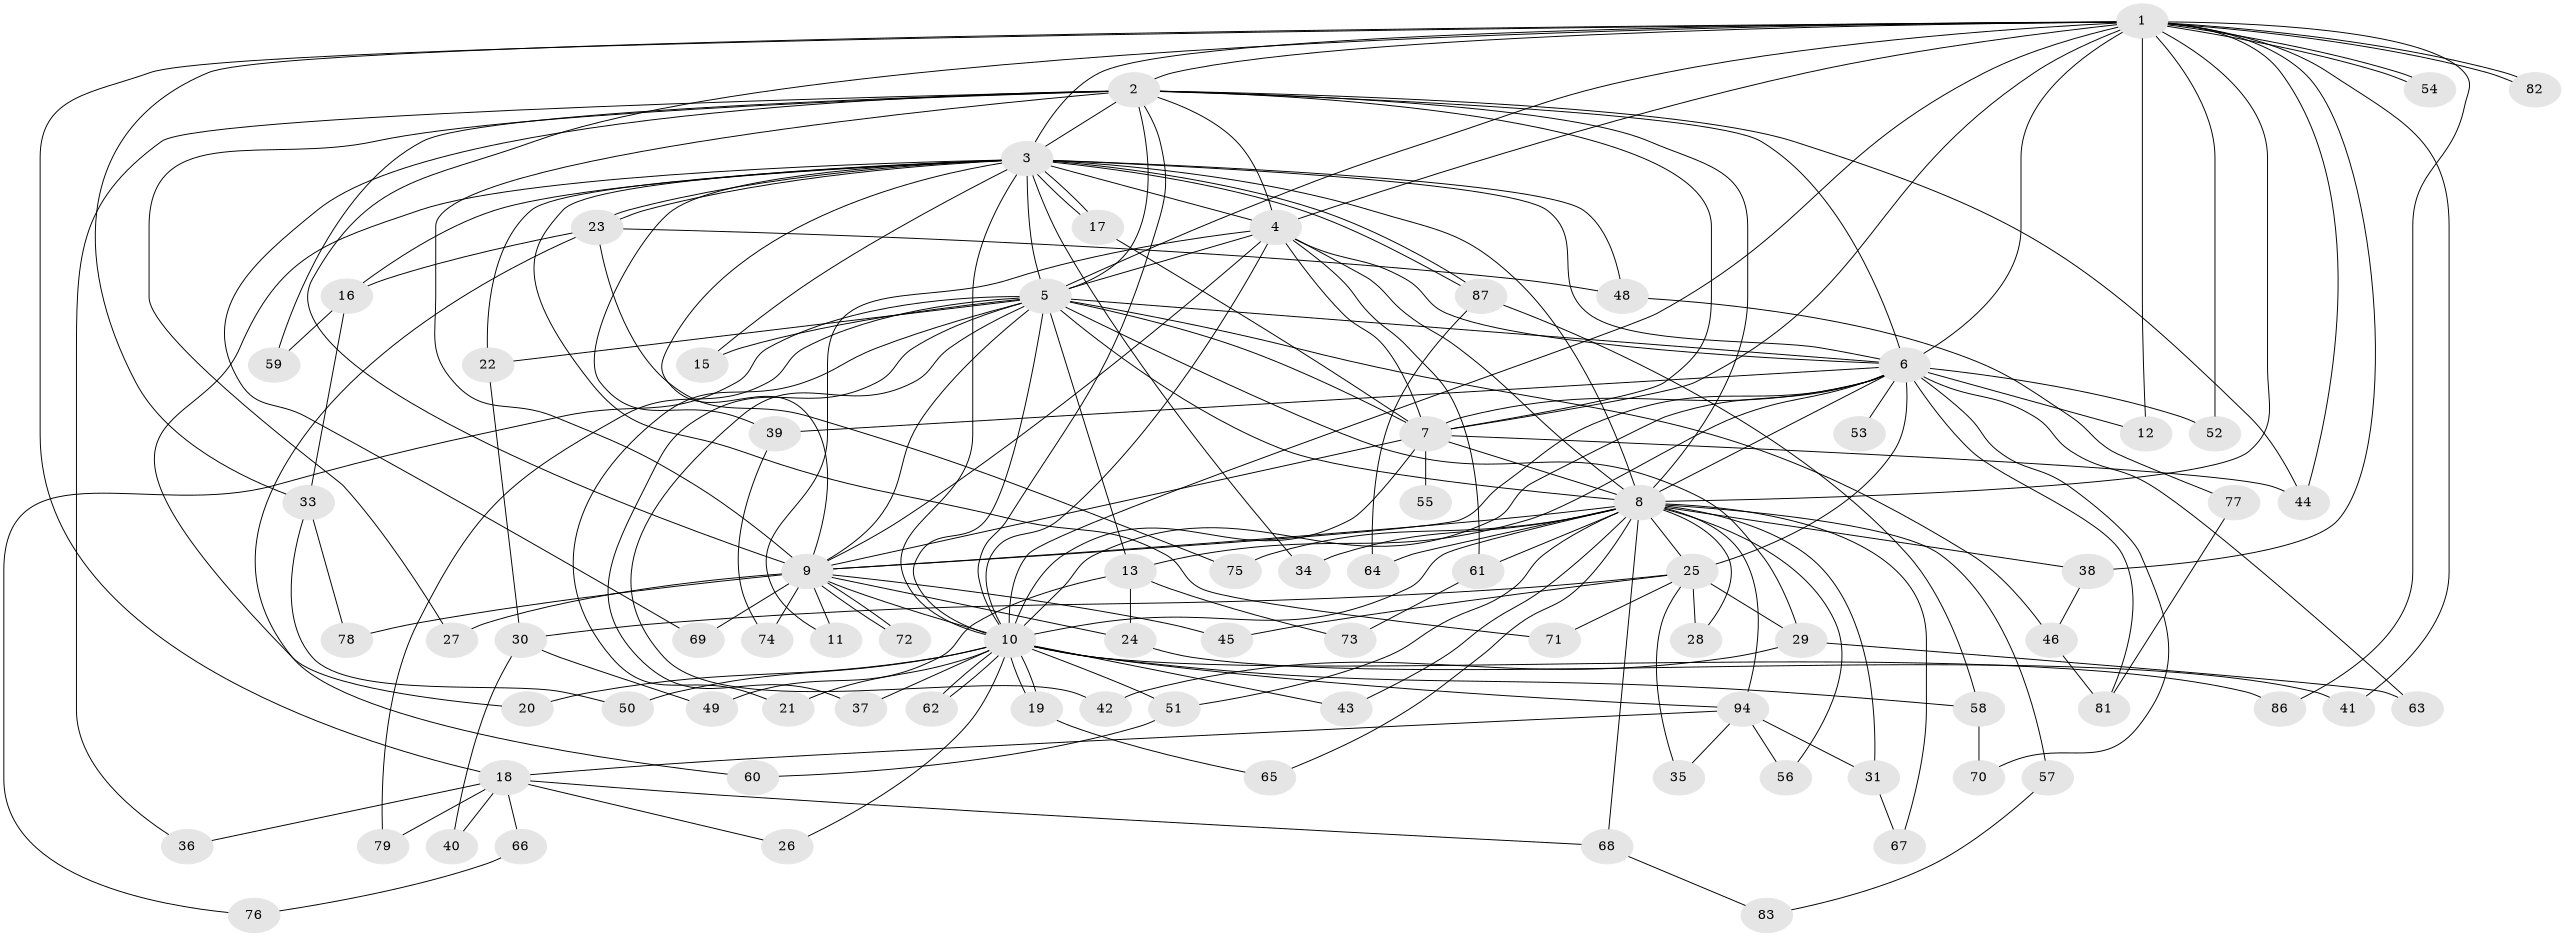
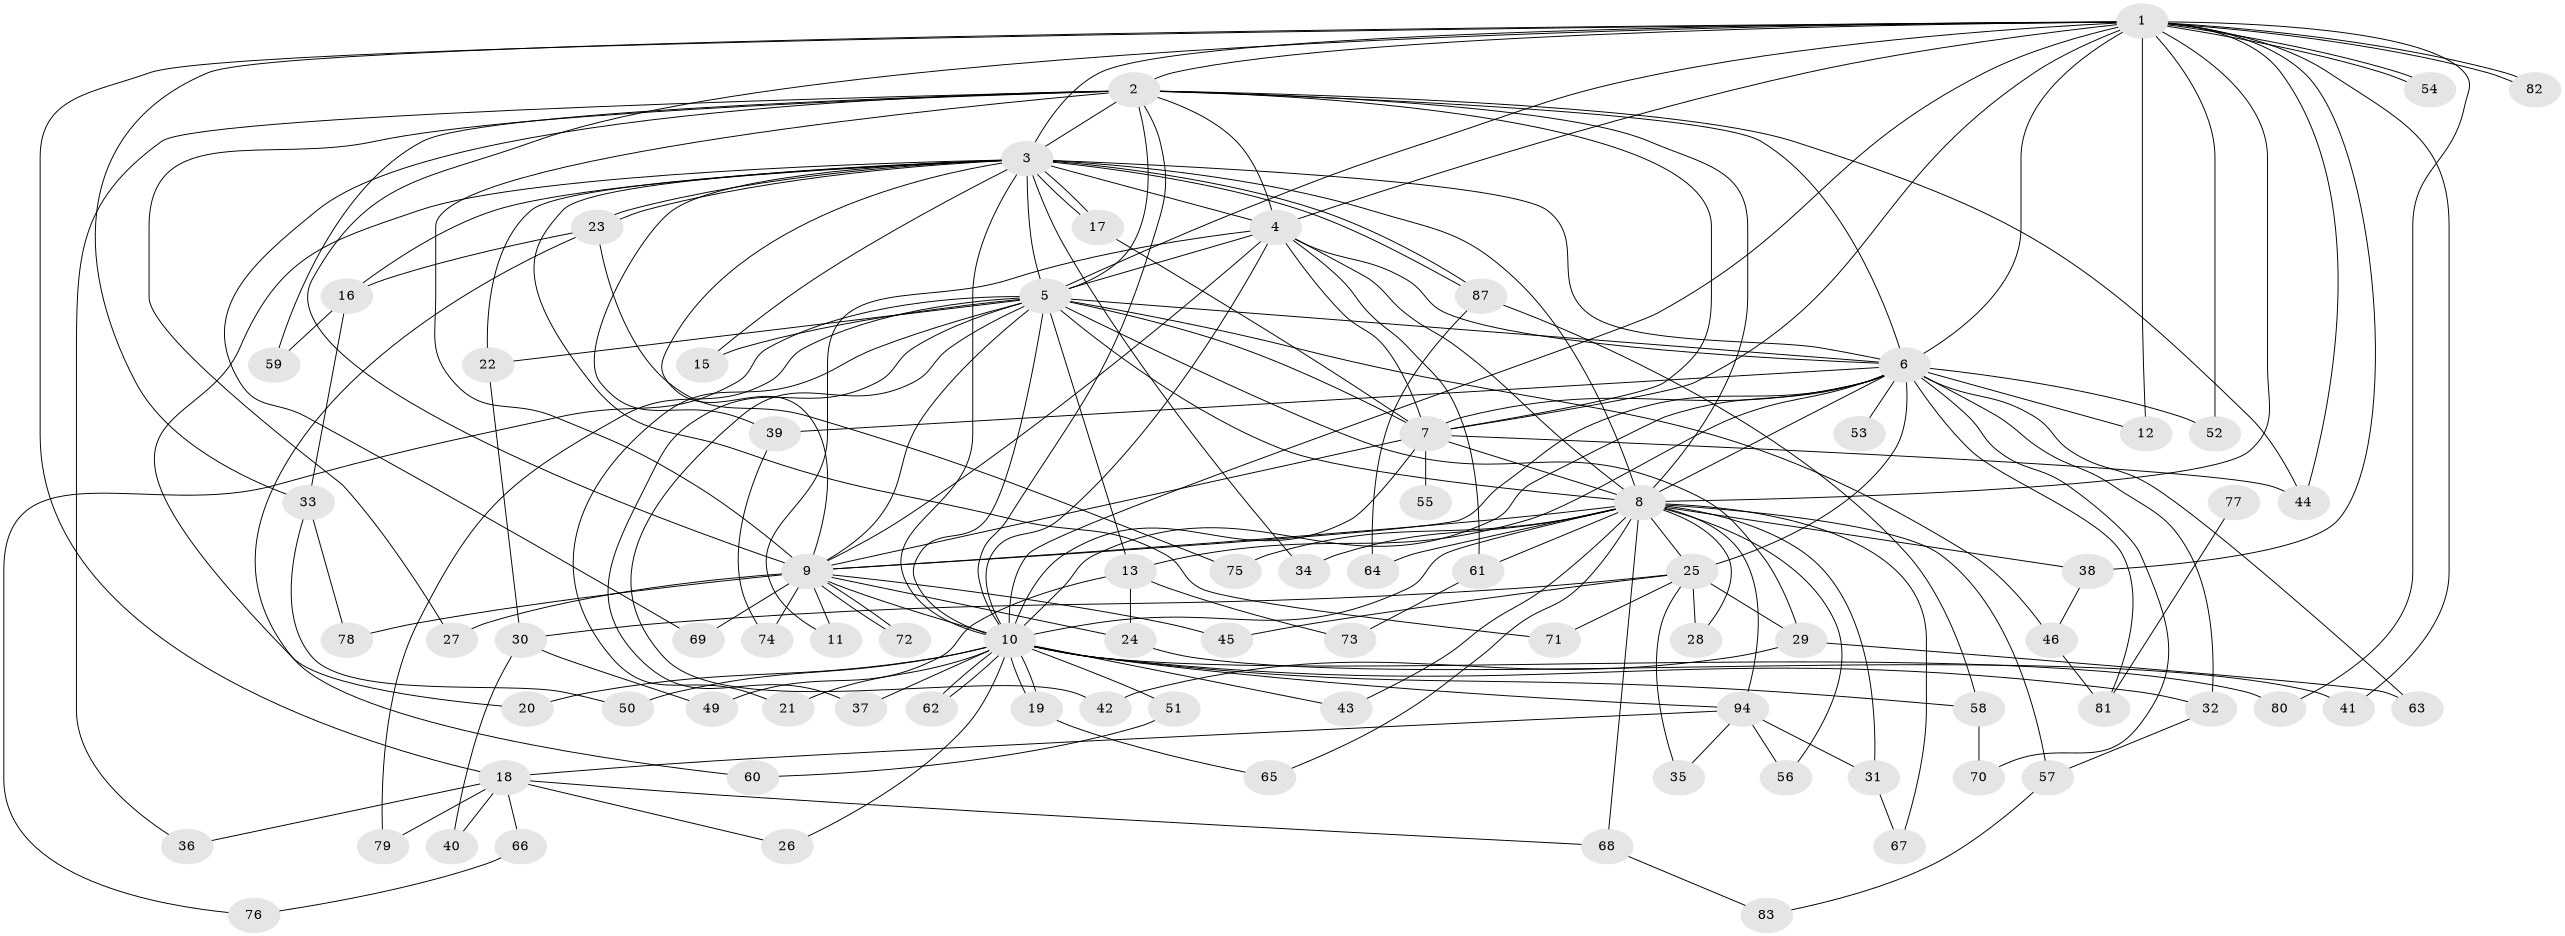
(1623, 296) -> none
(1422, 636) -> none
none -> (2211, 709)
(2280, 709) -> (2280, 709)
